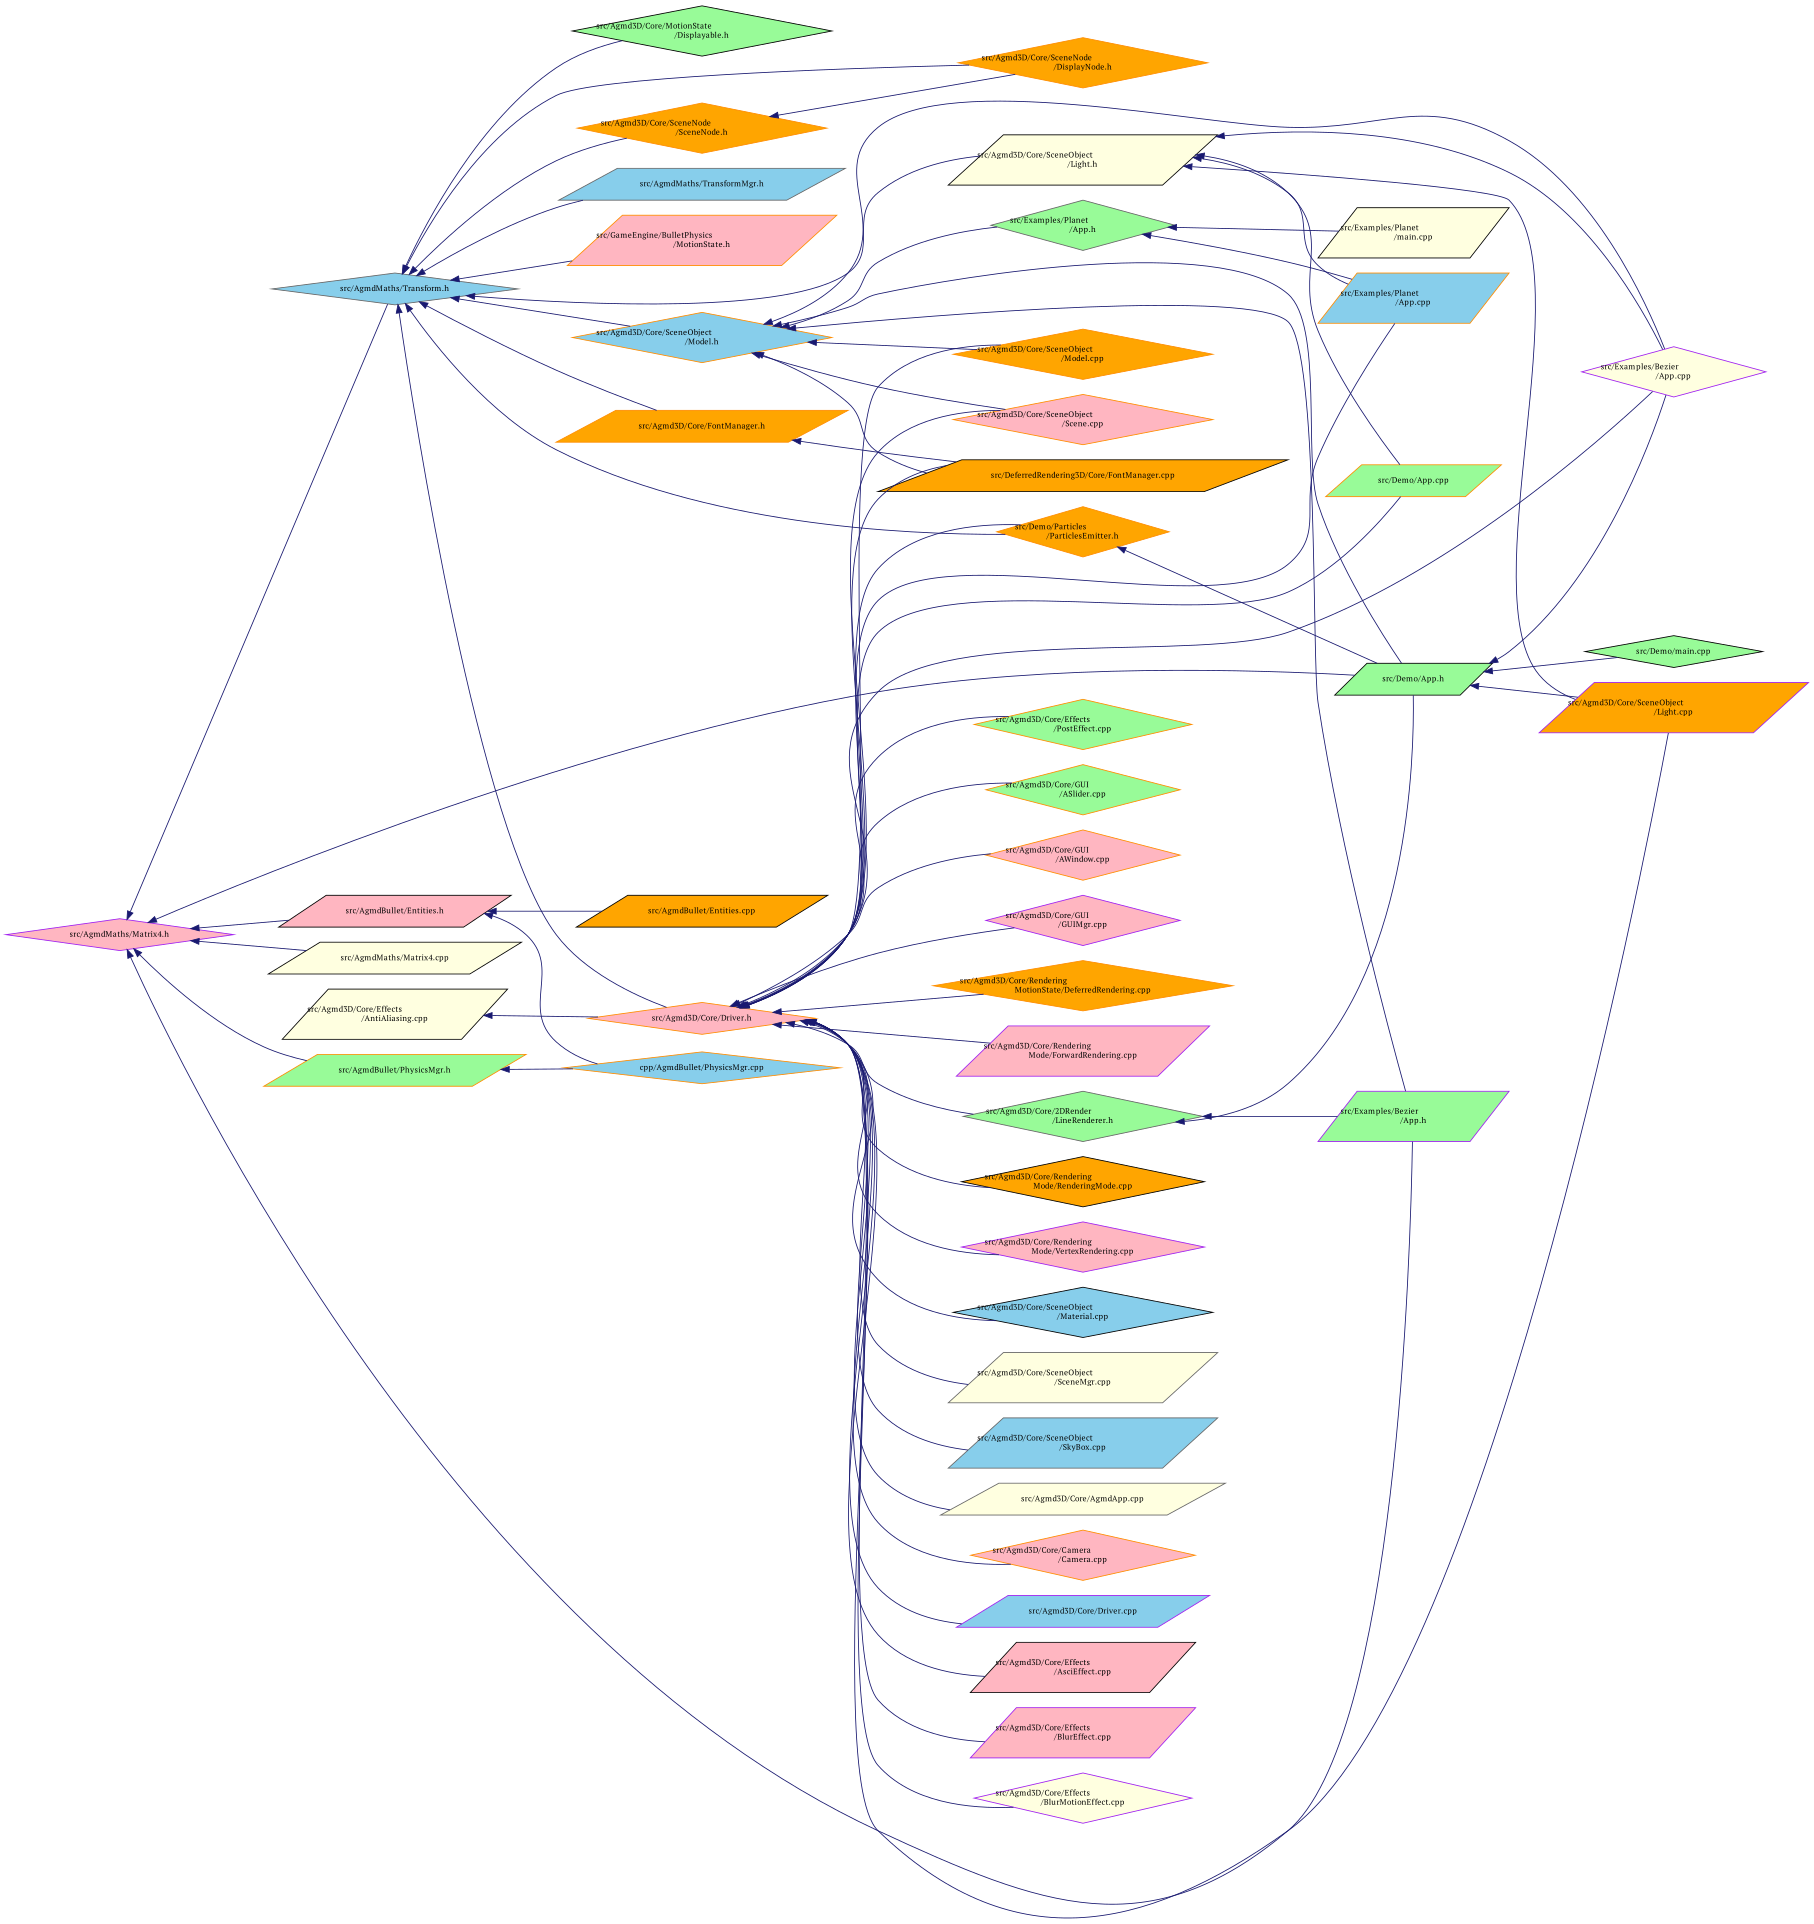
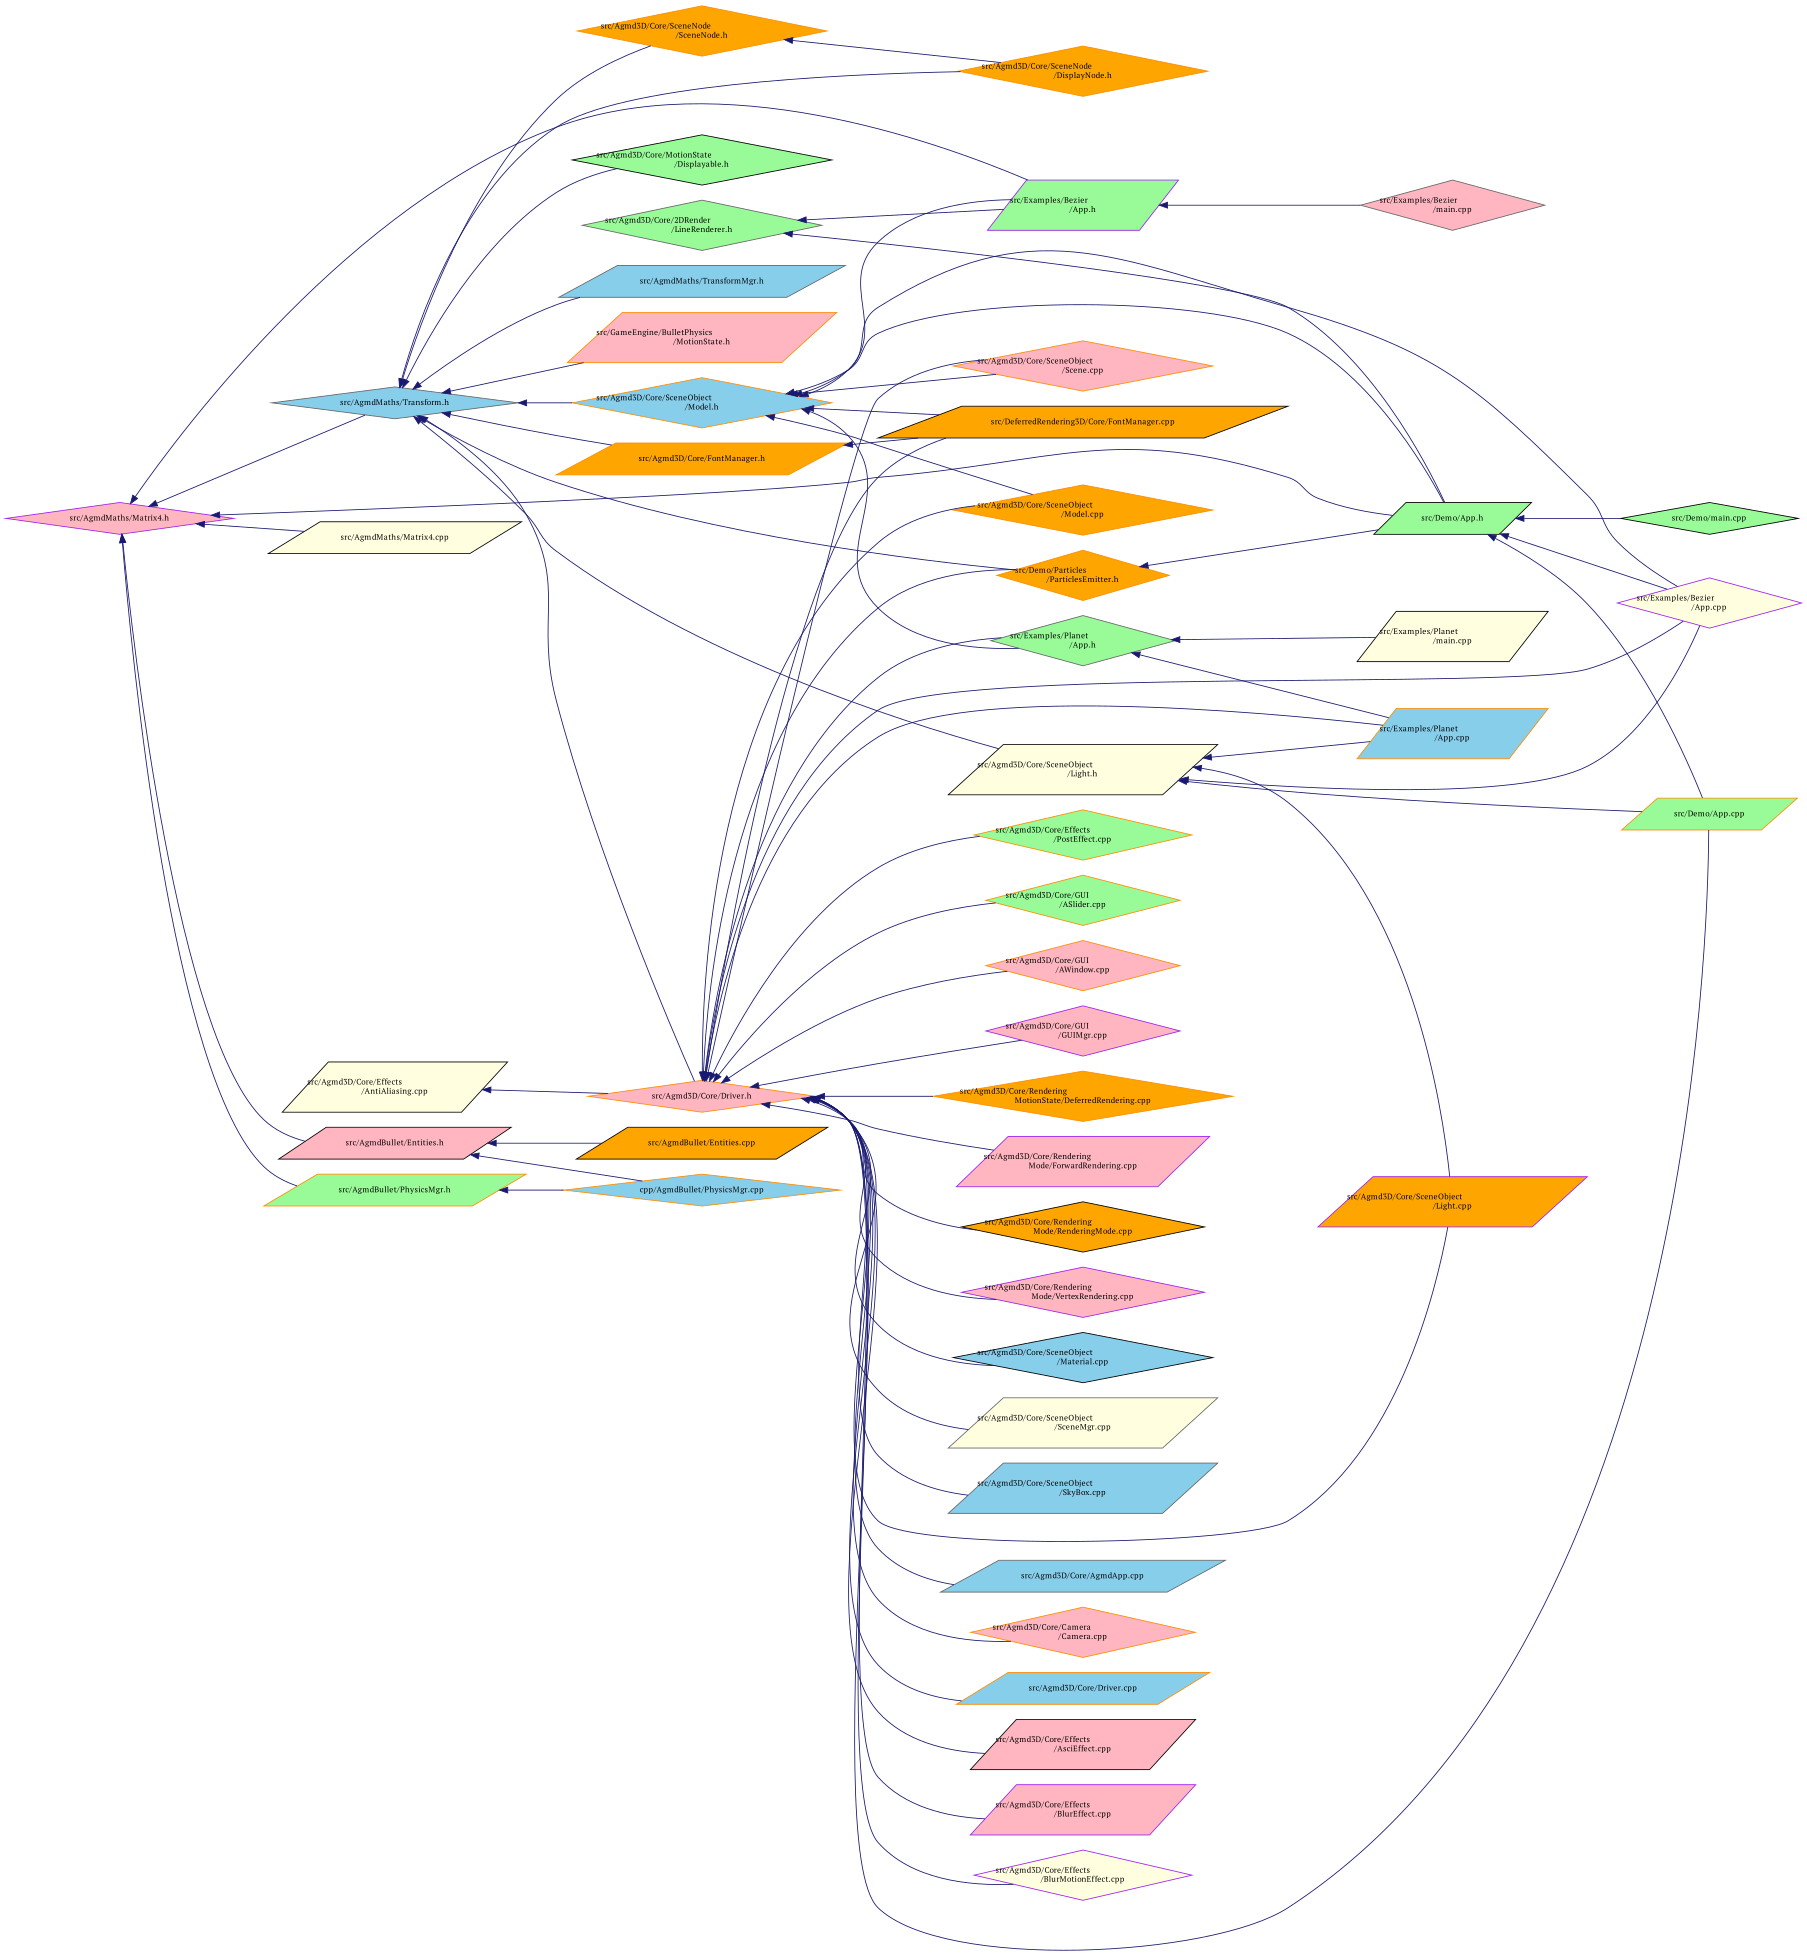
none -> (1453, 205)
(1528, 692) -> (1623, 648)
(875, 1081) -> (784, 799)
(1083, 1499) -> (1083, 1576)
(1083, 1611) -> (1083, 1688)
